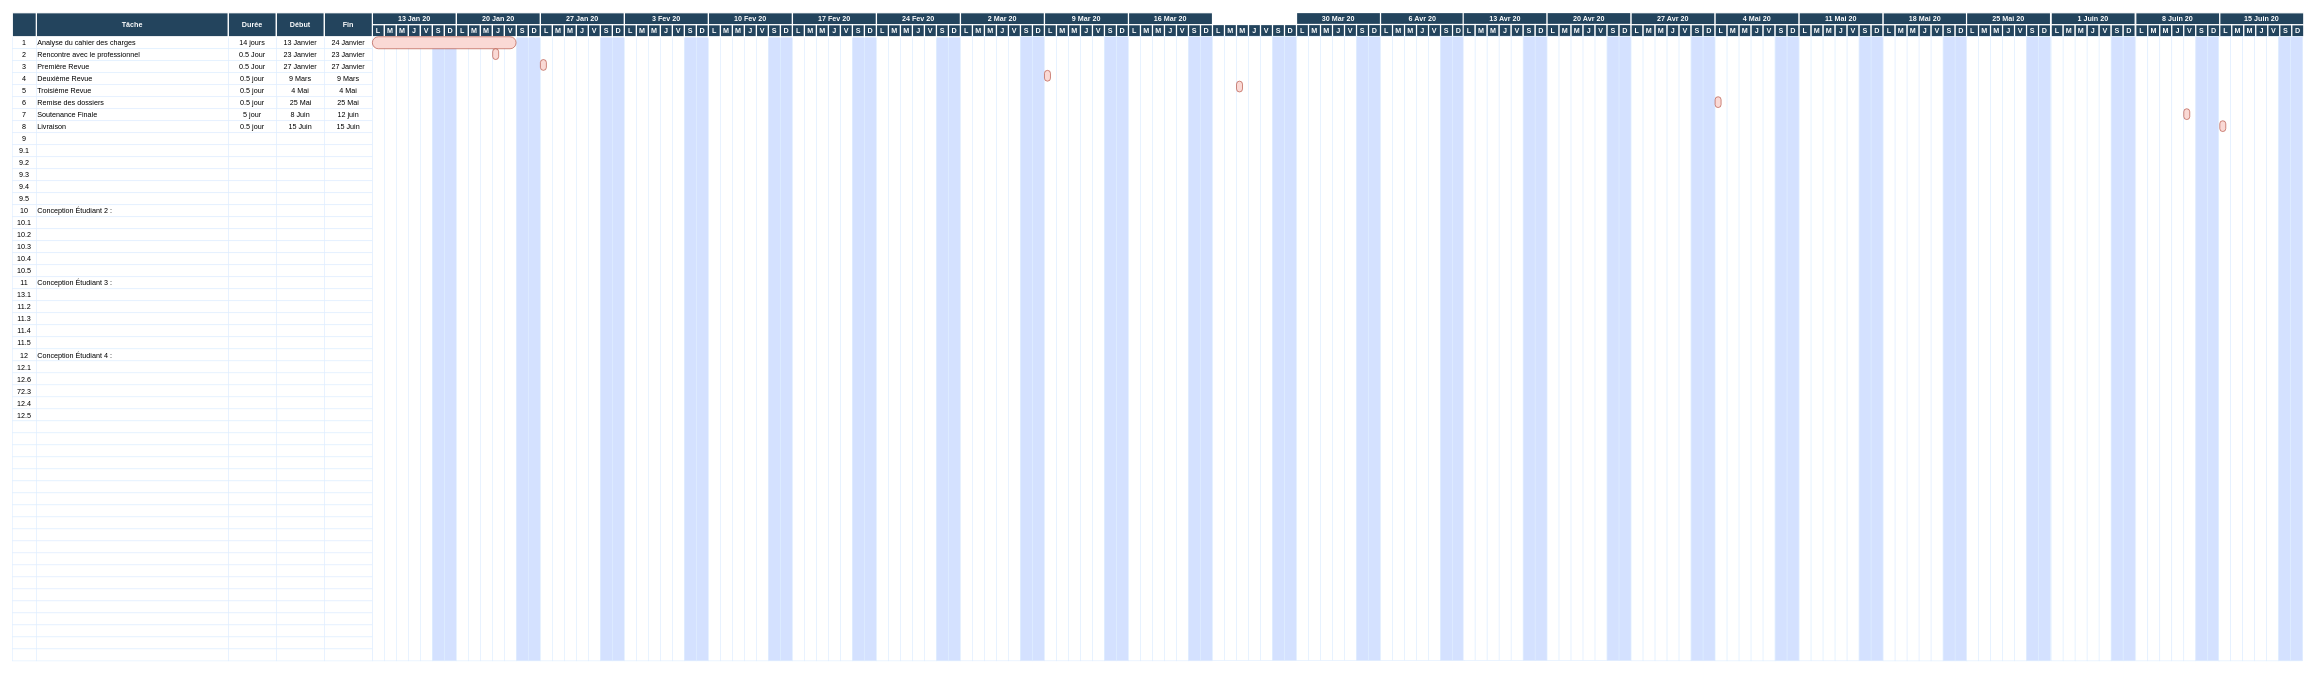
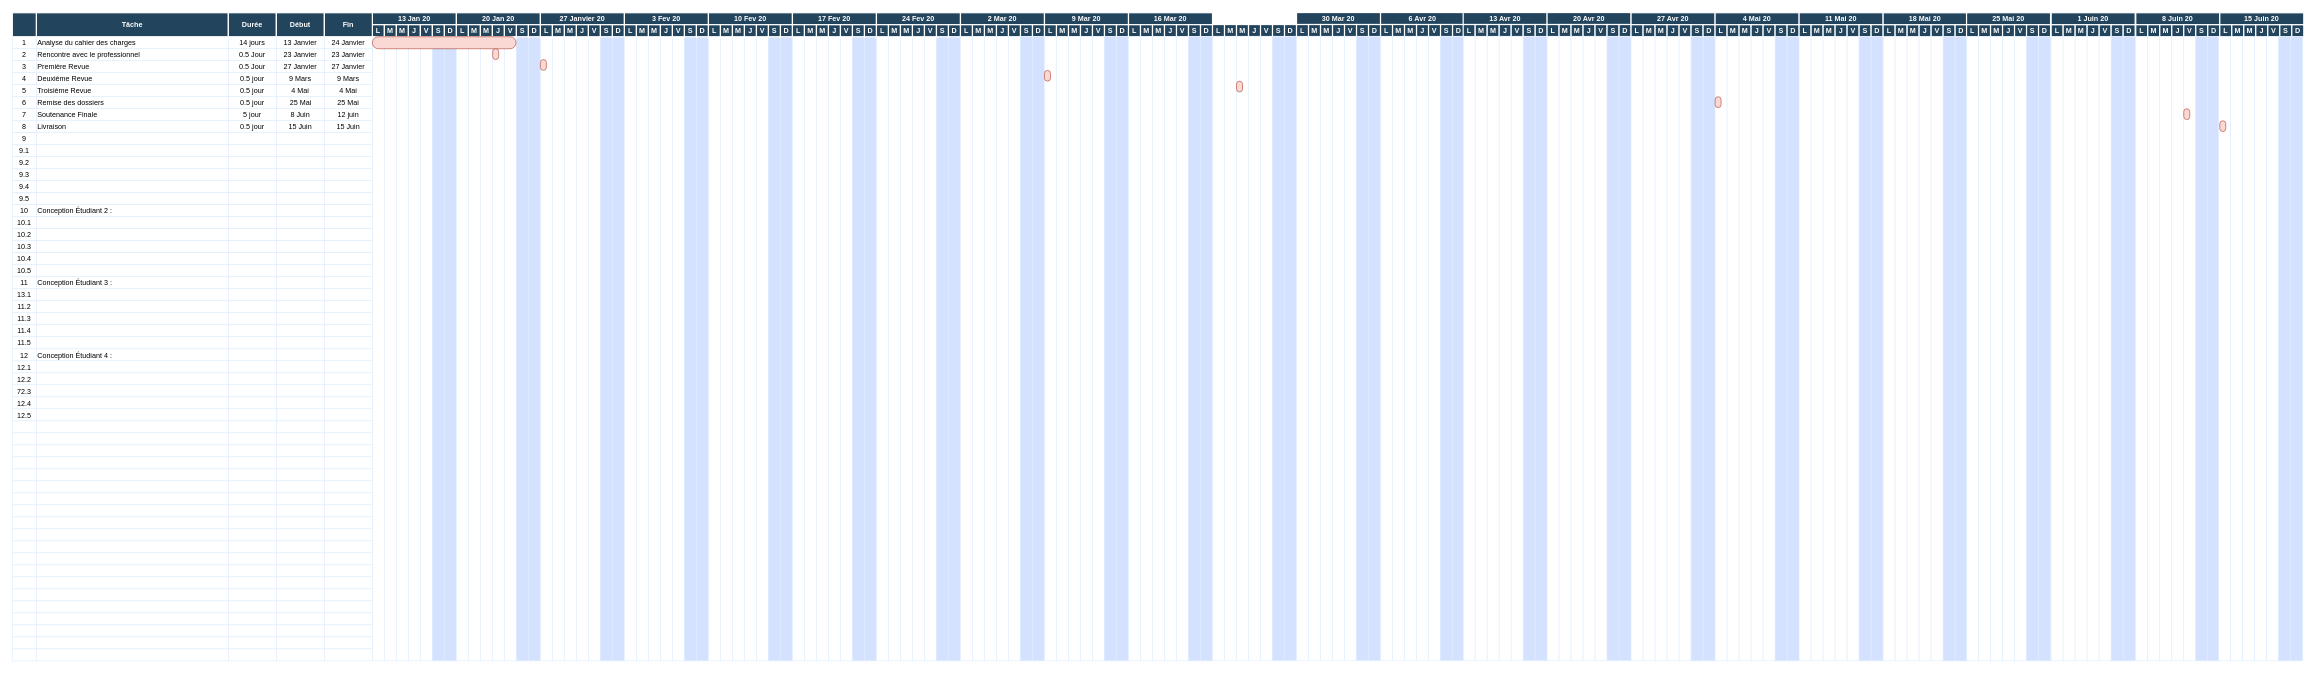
(582, 19) -> (582, 19)
(24, 379) -> (24, 379)
